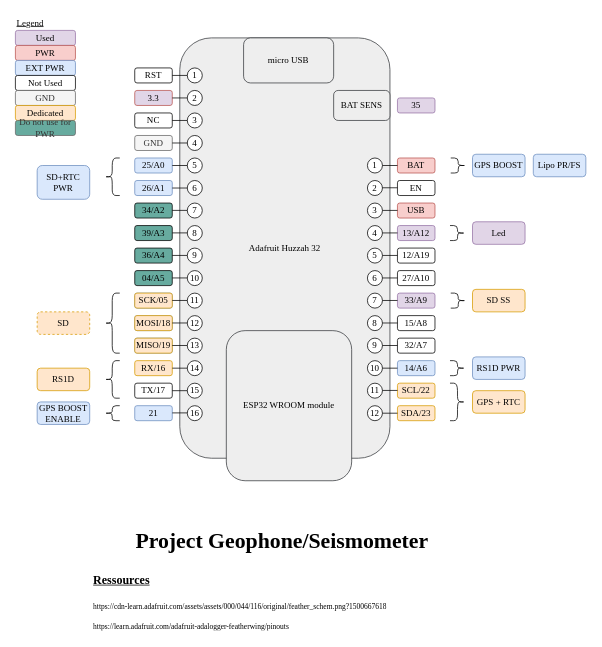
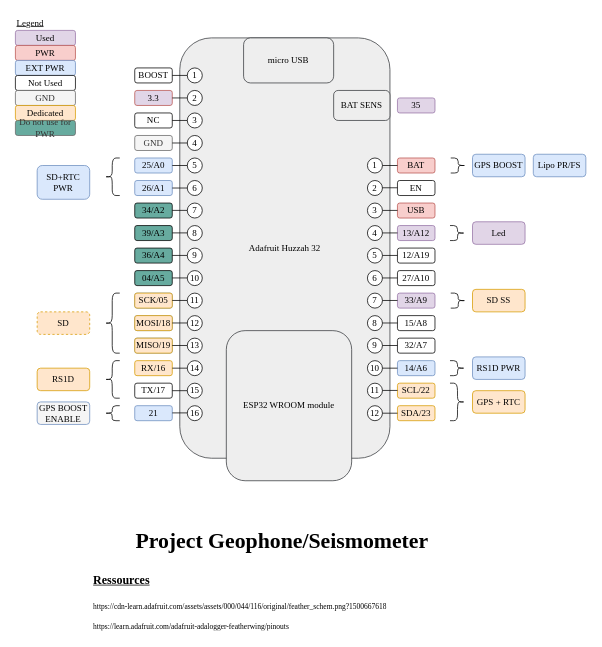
(153, 75) -> (153, 75)
(63, 413) -> (63, 413)
